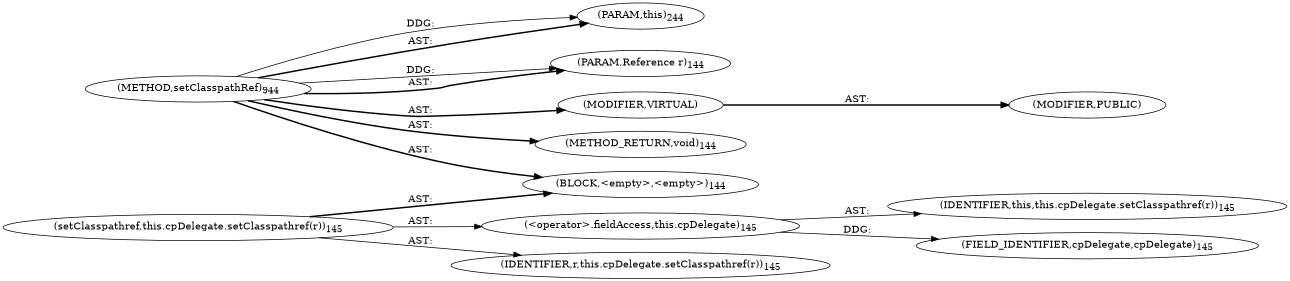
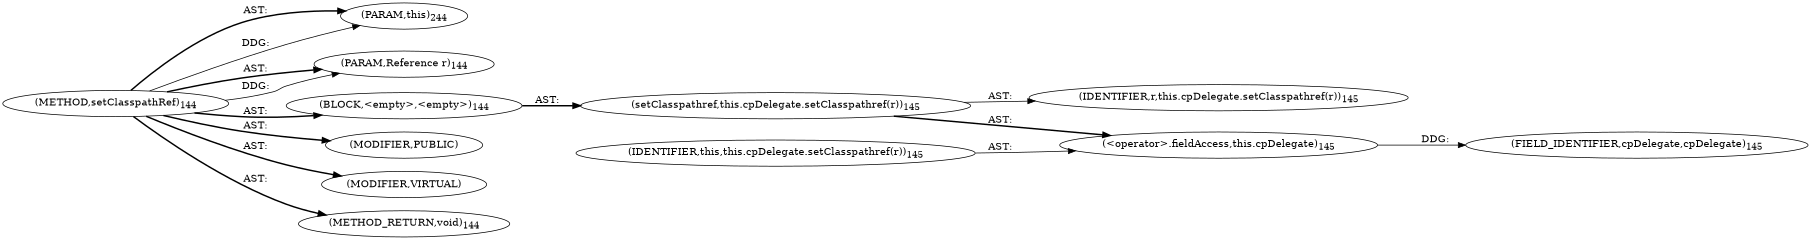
(271, 88) -> (188, 102)
(862, 105) -> (242, 131)
(427, 205) -> (548, 106)
(847, 217) -> (1022, 152)
(434, 227) -> (998, 126)
